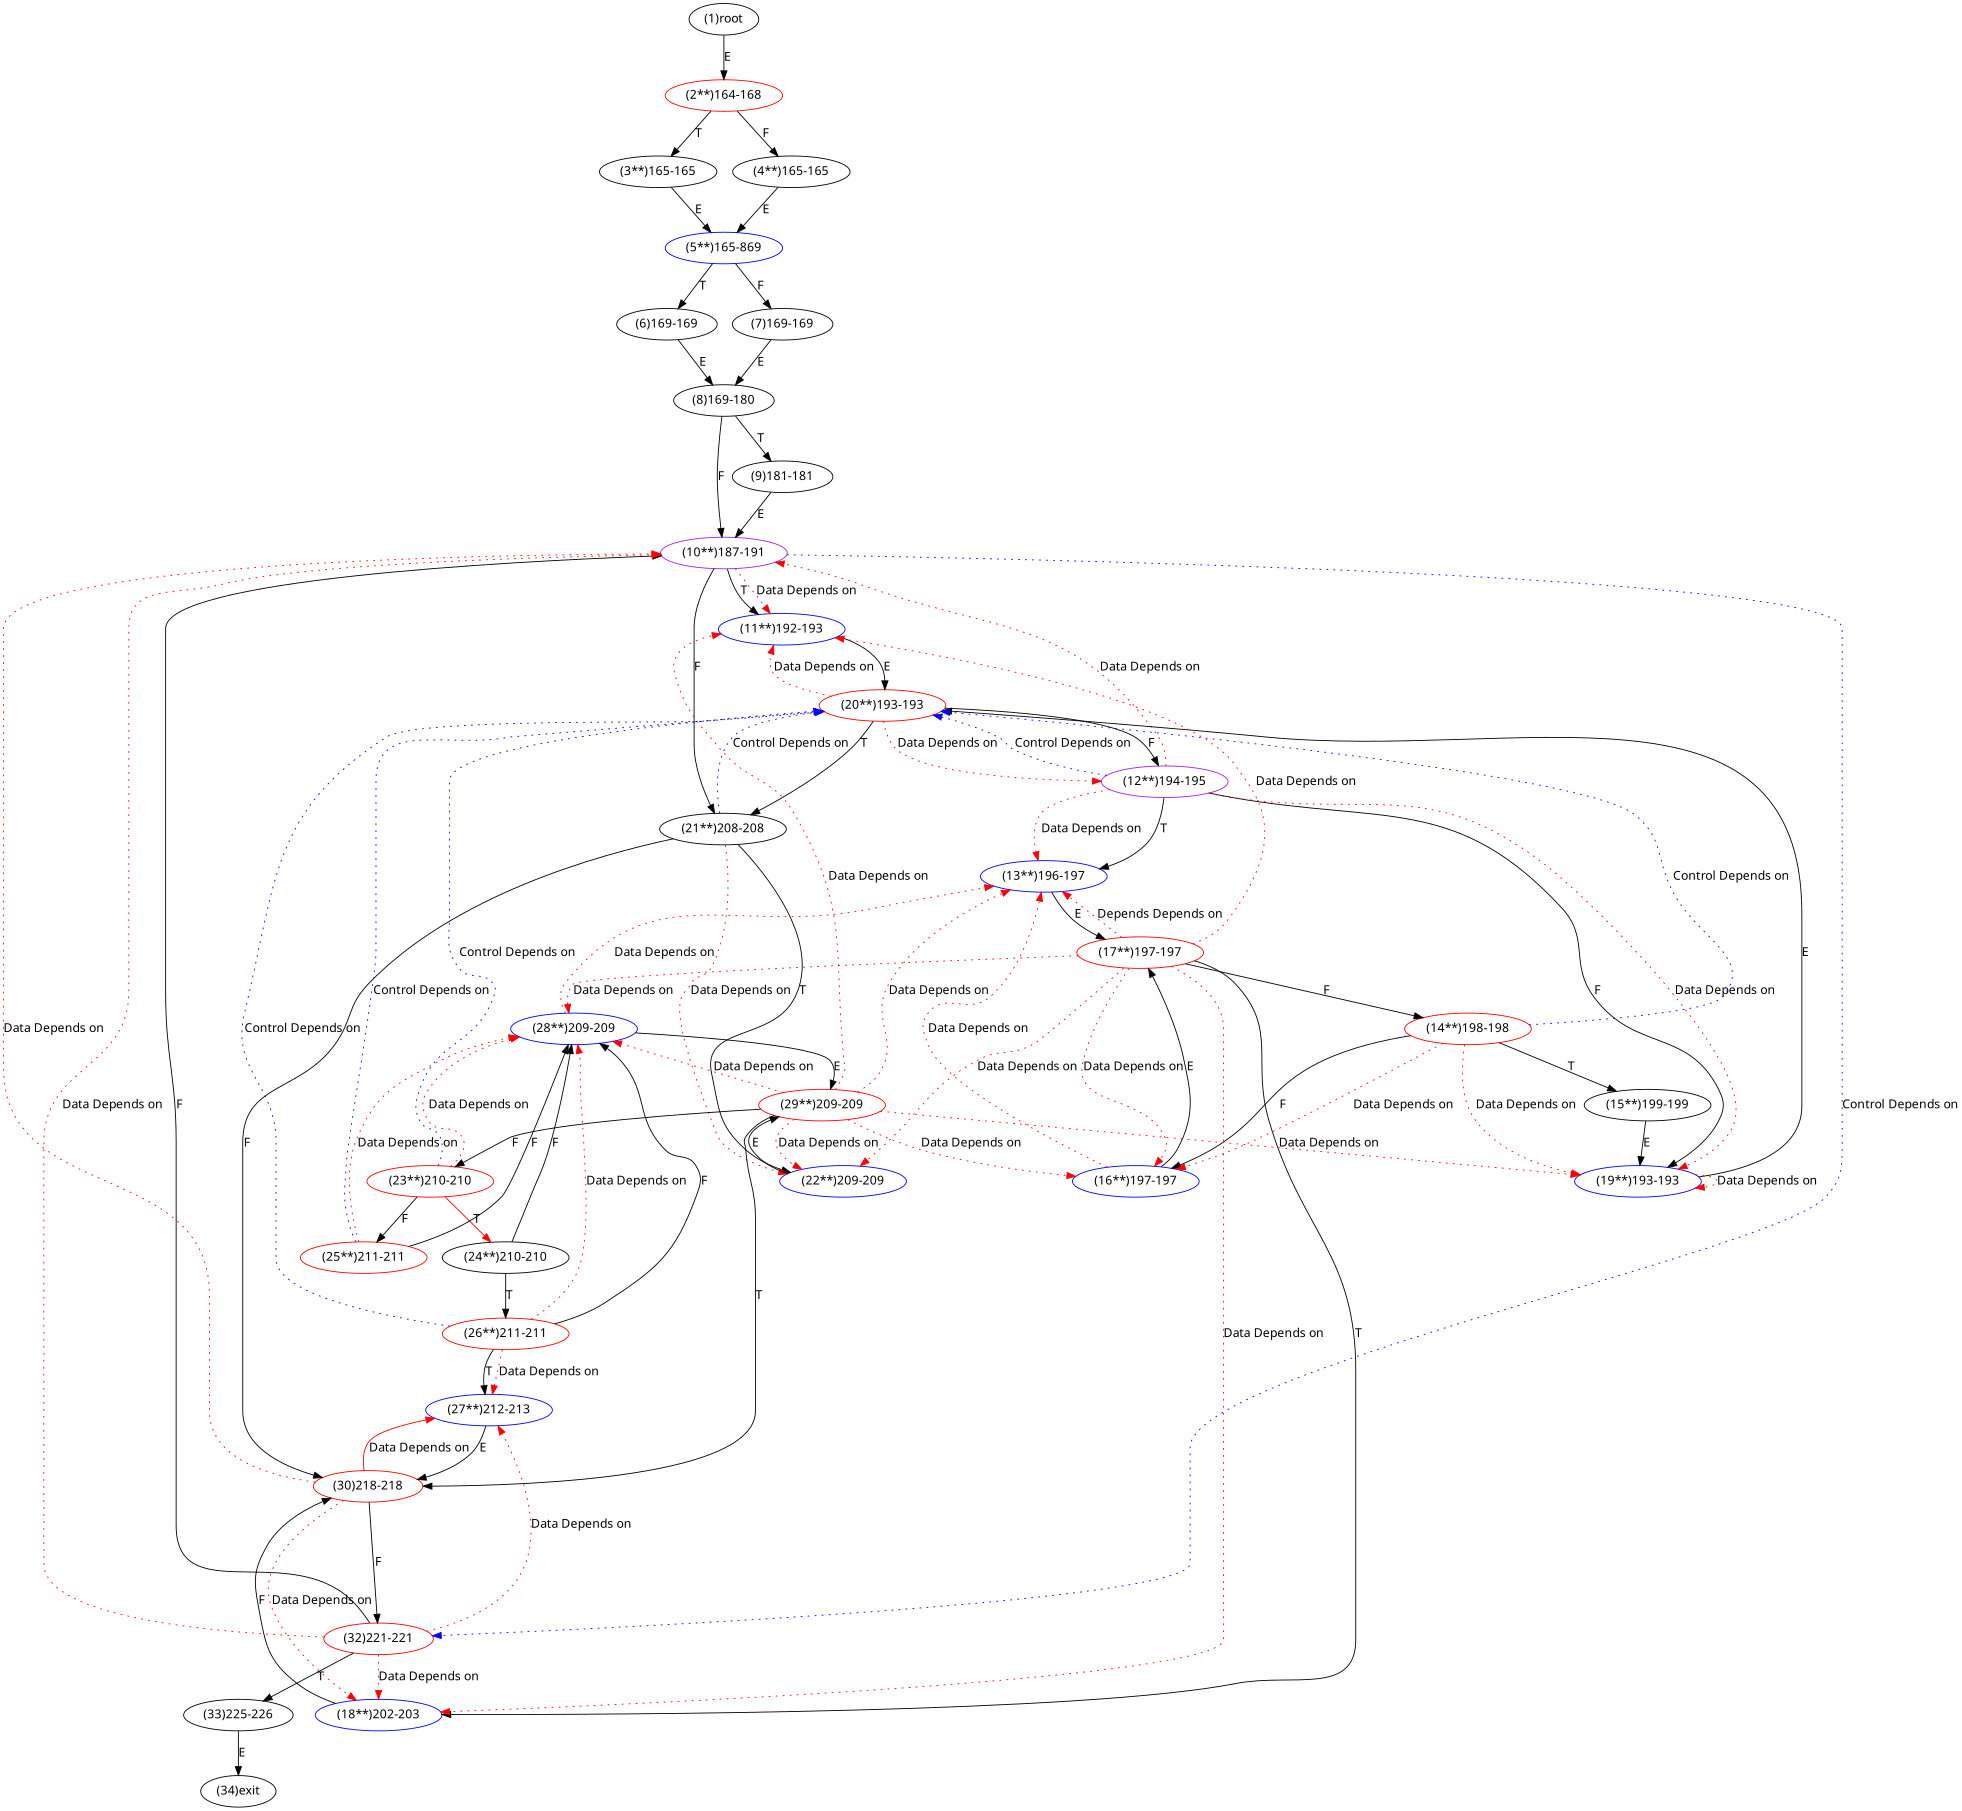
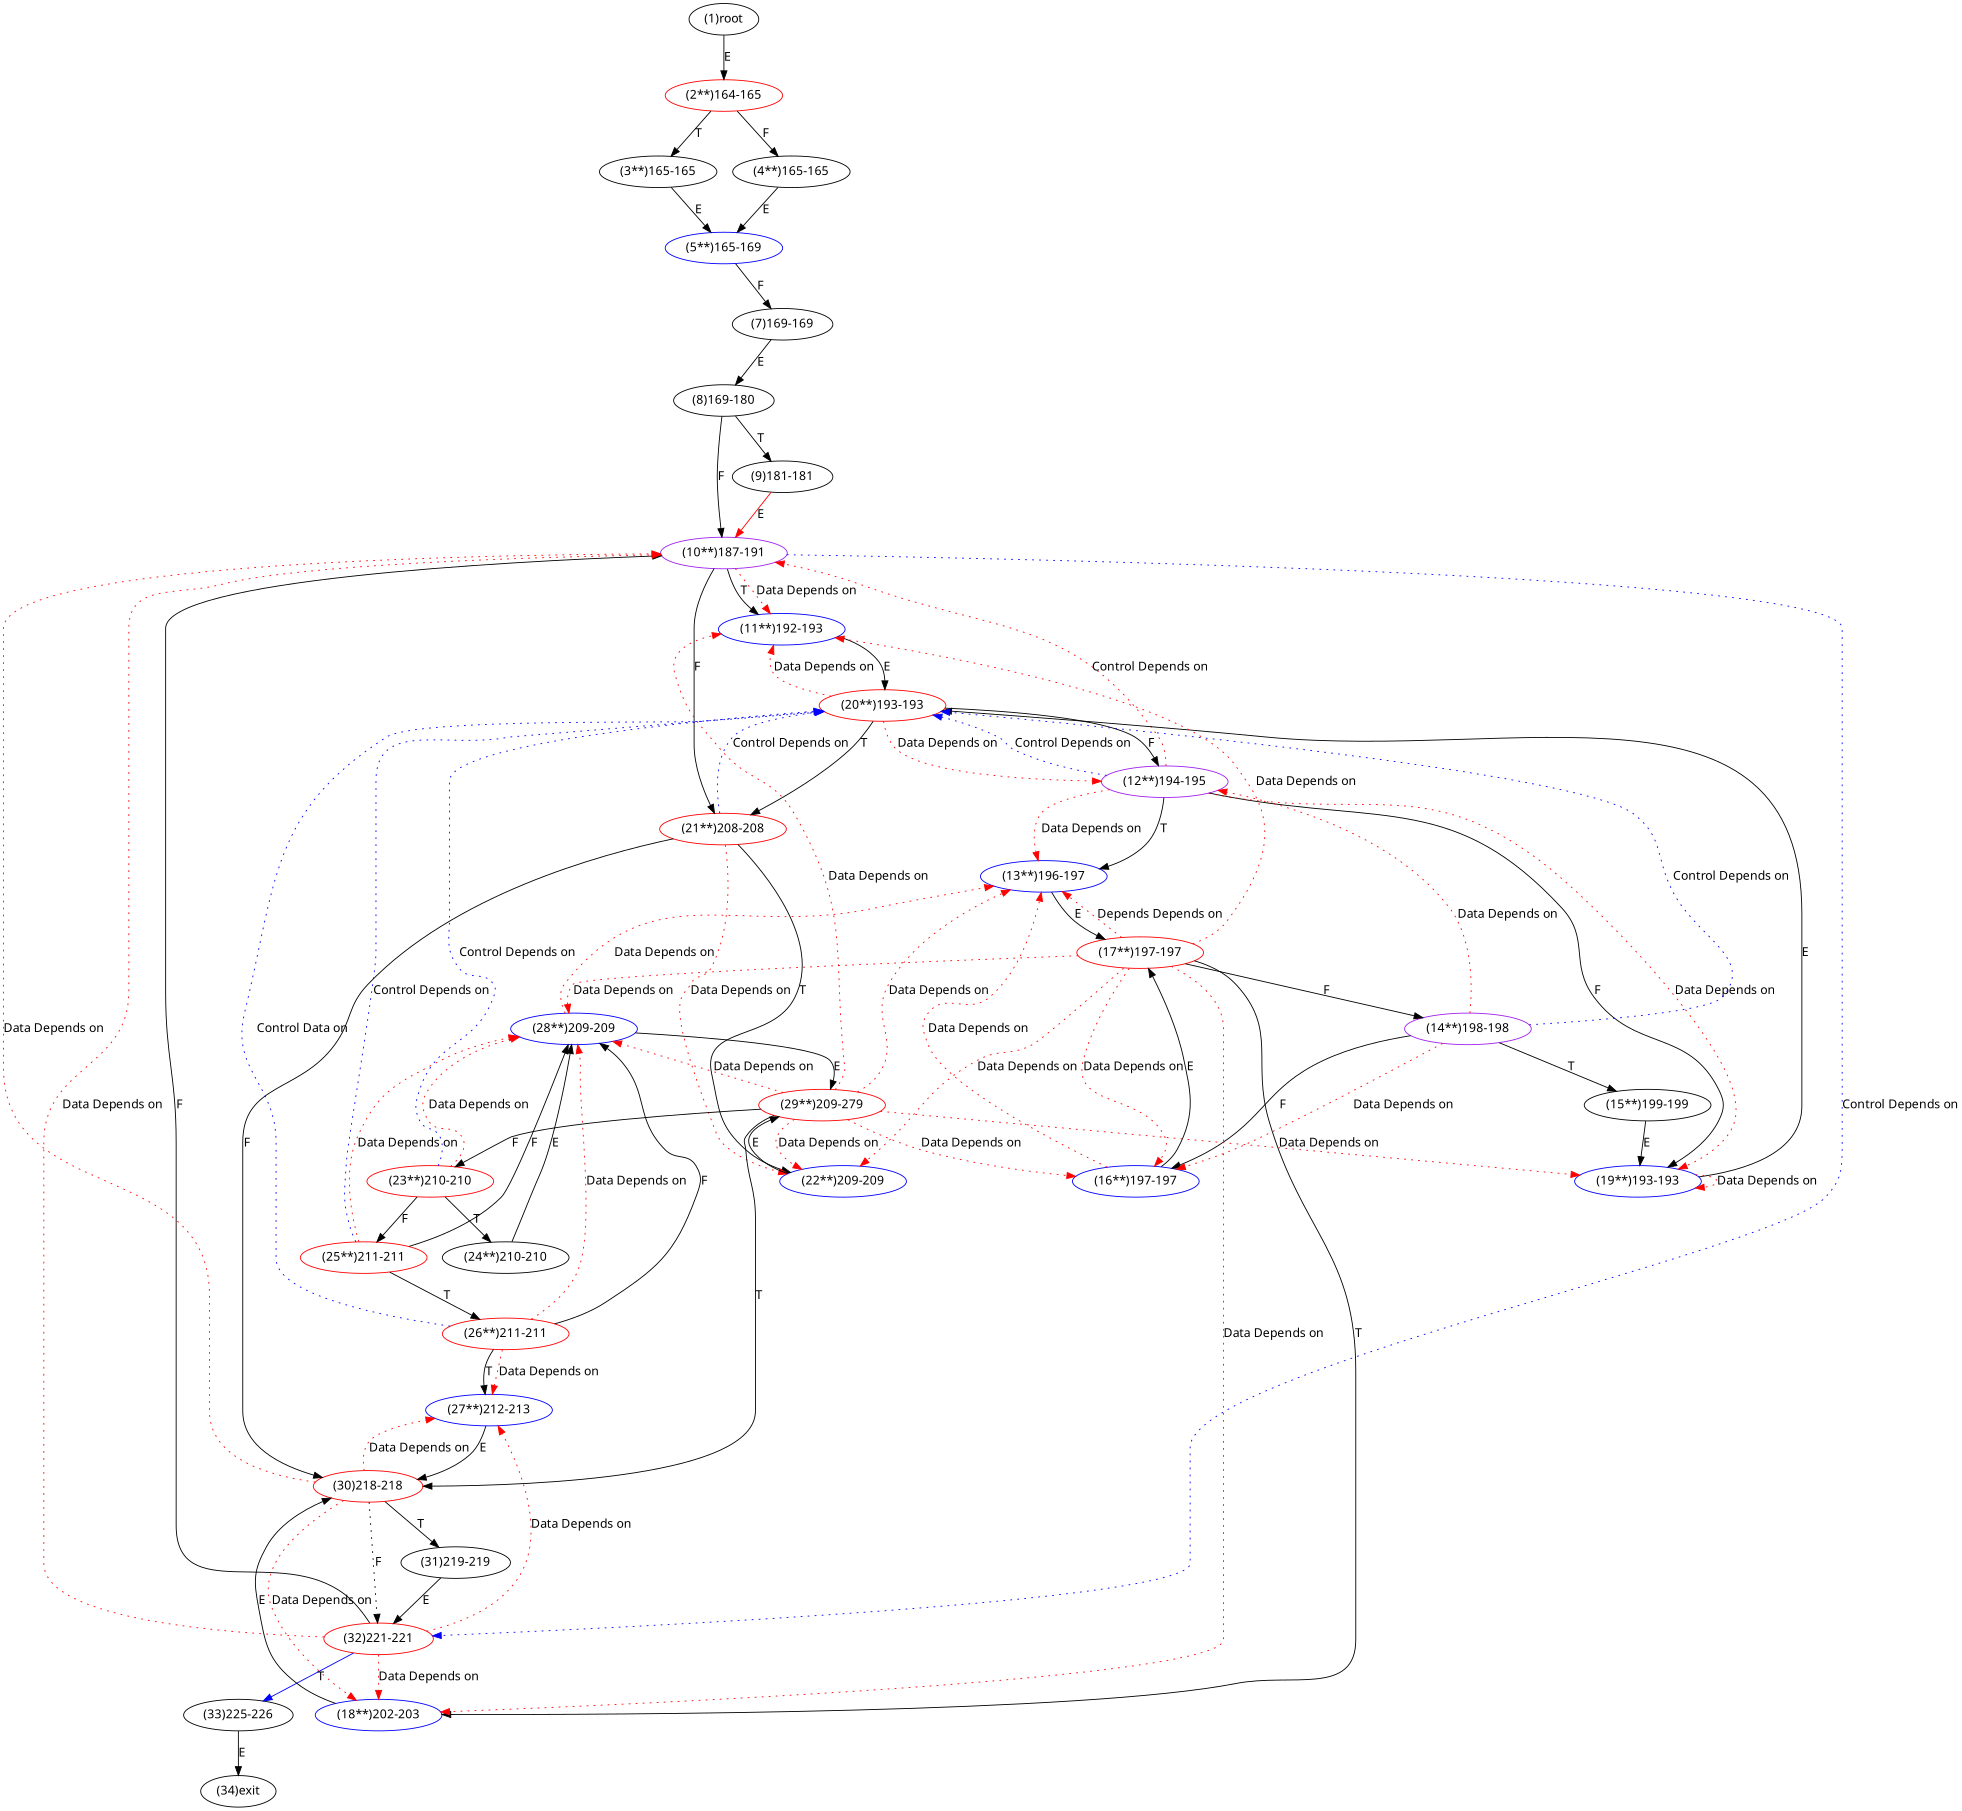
(724, 96) -> (724, 96)
(724, 248) -> (724, 248)
(667, 324) -> none
(756, 511) -> (756, 511)
(1150, 667) -> (1150, 667)
(723, 829) -> (723, 829)
(303, 1029) -> (303, 1029)
(1468, 1029) -> (1468, 1029)
(822, 1105) -> (822, 1105)
(1487, 1133) -> (1396, 858)
(556, 1143) -> (556, 1143)
(465, 1216) -> (465, 1216)
(506, 1291) -> (431, 1294)
(382, 1433) -> (382, 1433)
(373, 1558) -> (373, 1558)
none -> (456, 1563)
(262, 1601) -> (262, 1601)
(312, 1675) -> (312, 1675)
